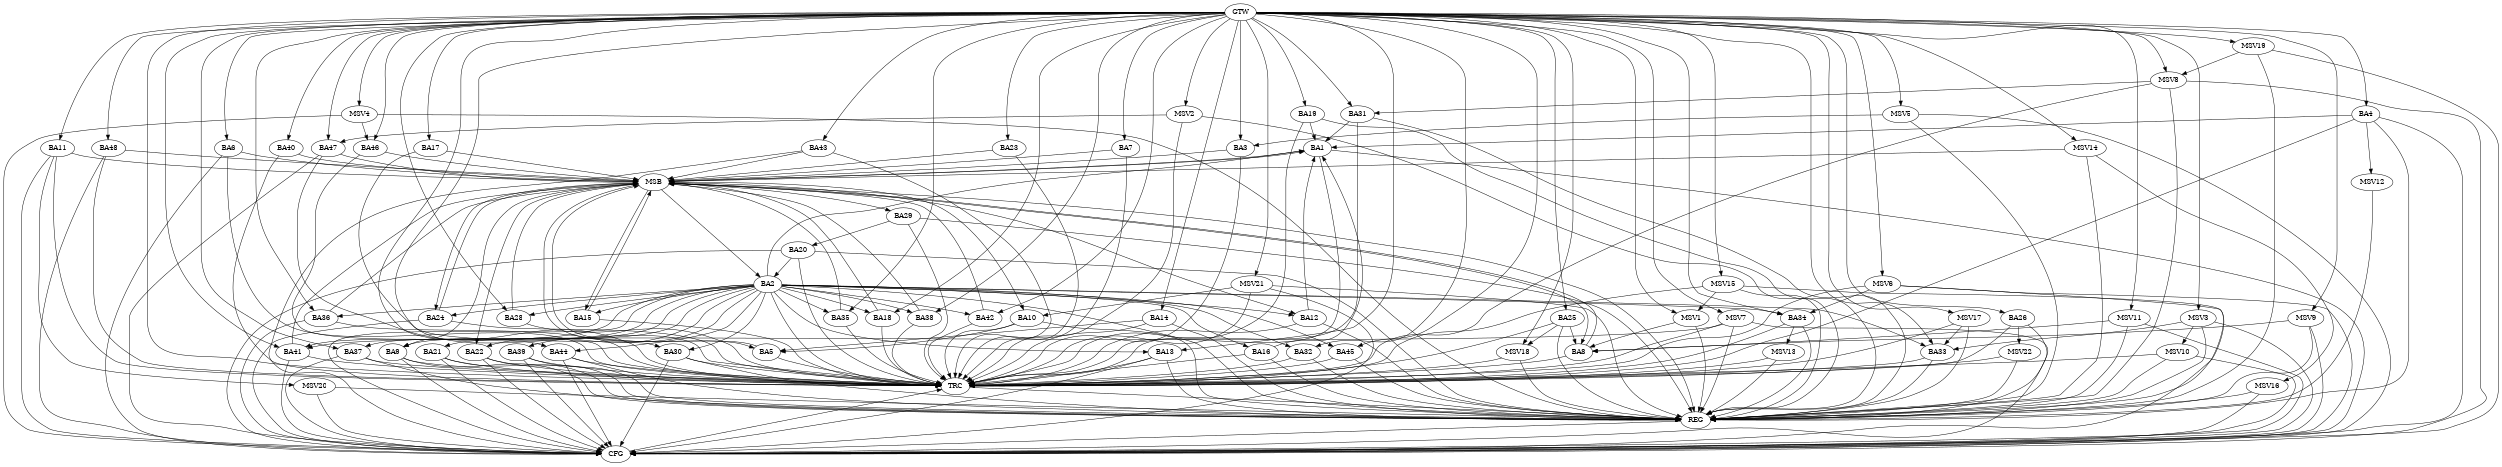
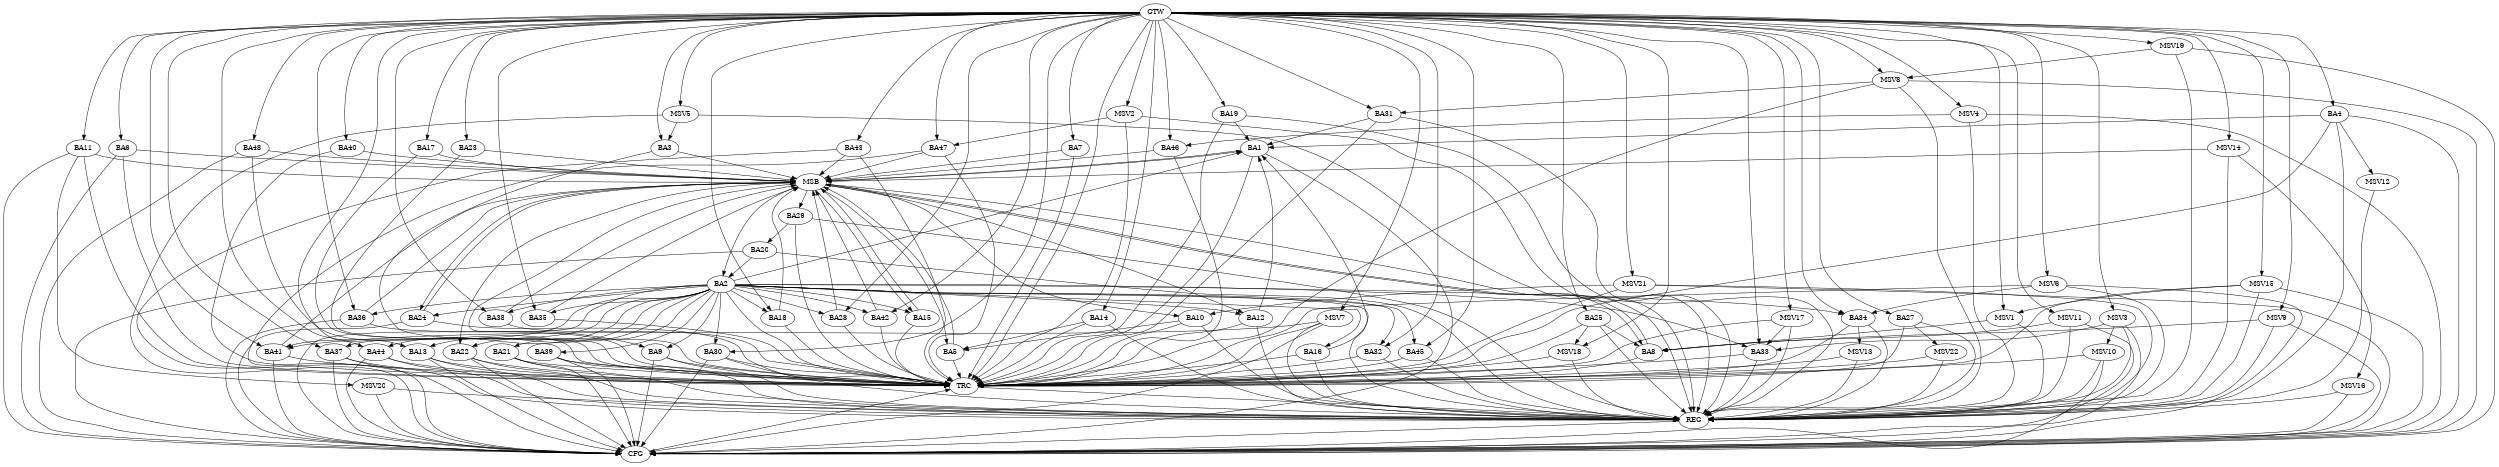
(2018, 318) -> (1905, 318)
(845, 352) -> none
